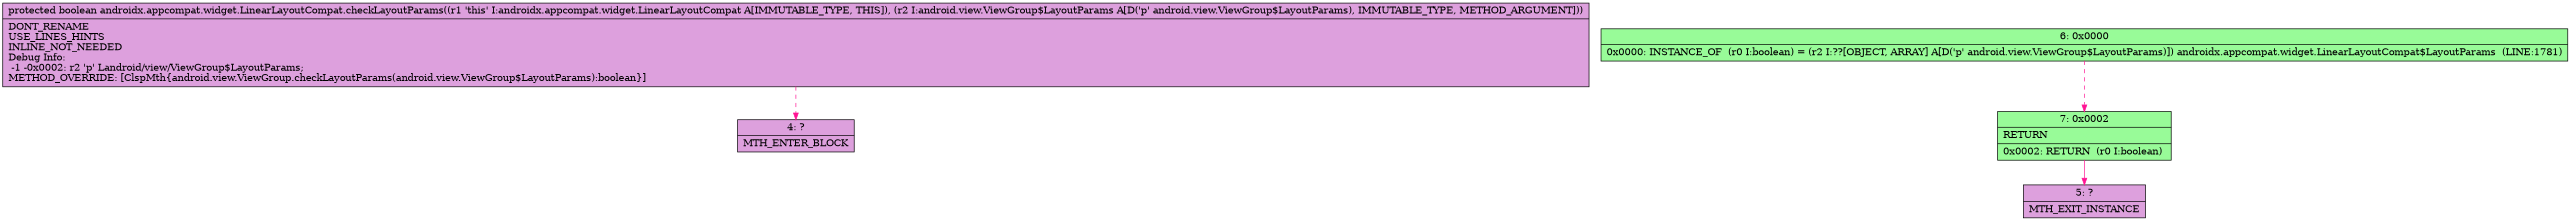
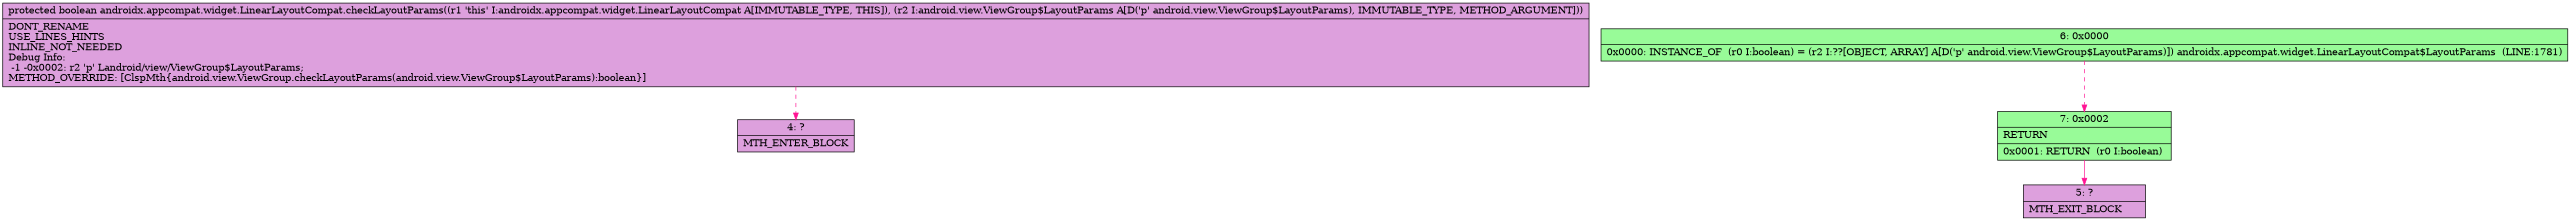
(2084, 152) -> (2084, 152)
(2084, 209) -> (2075, 209)
